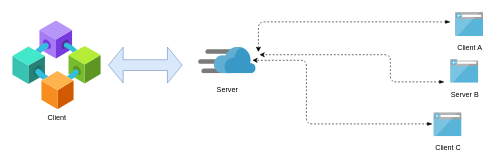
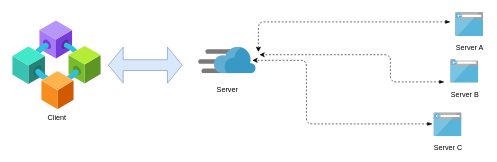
(470, 48) -> (470, 48)
(448, 148) -> (448, 148)
